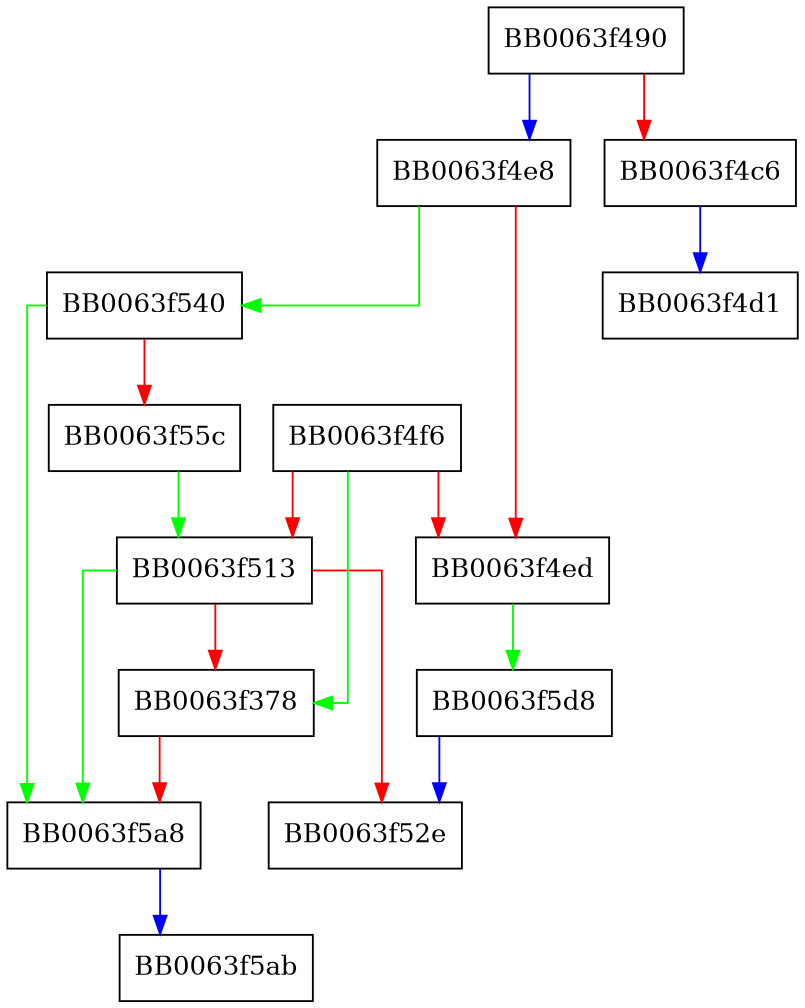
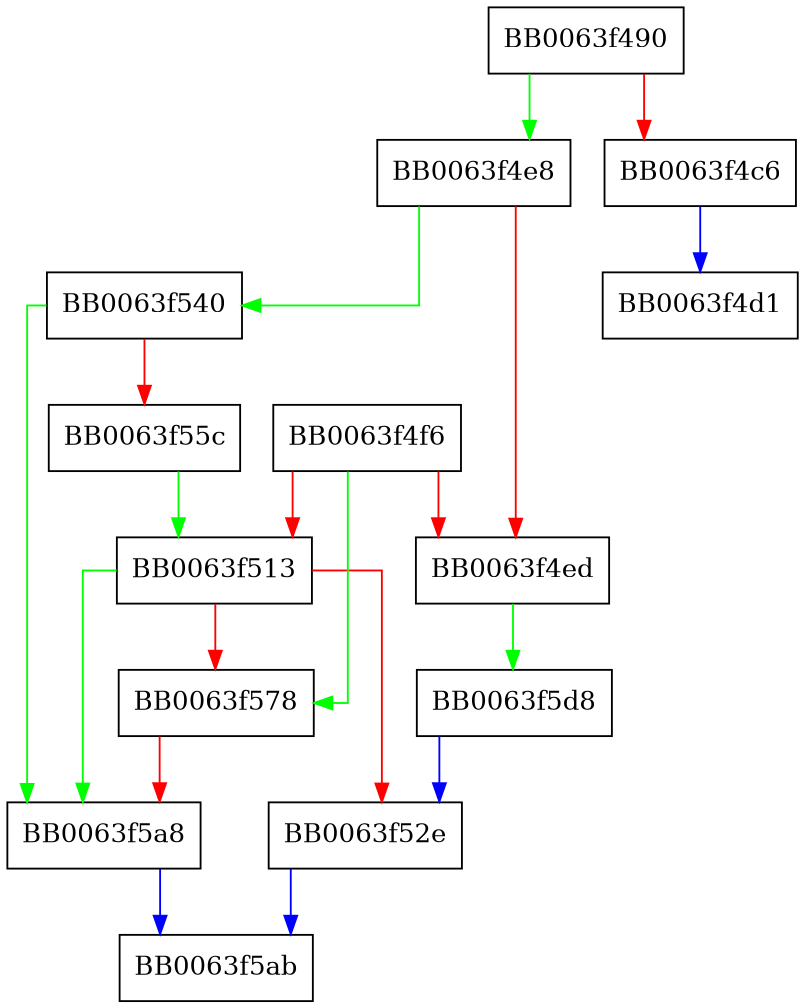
(530, 97) -> (530, 97)
(216, 703) -> (216, 703)
none -> (291, 892)
